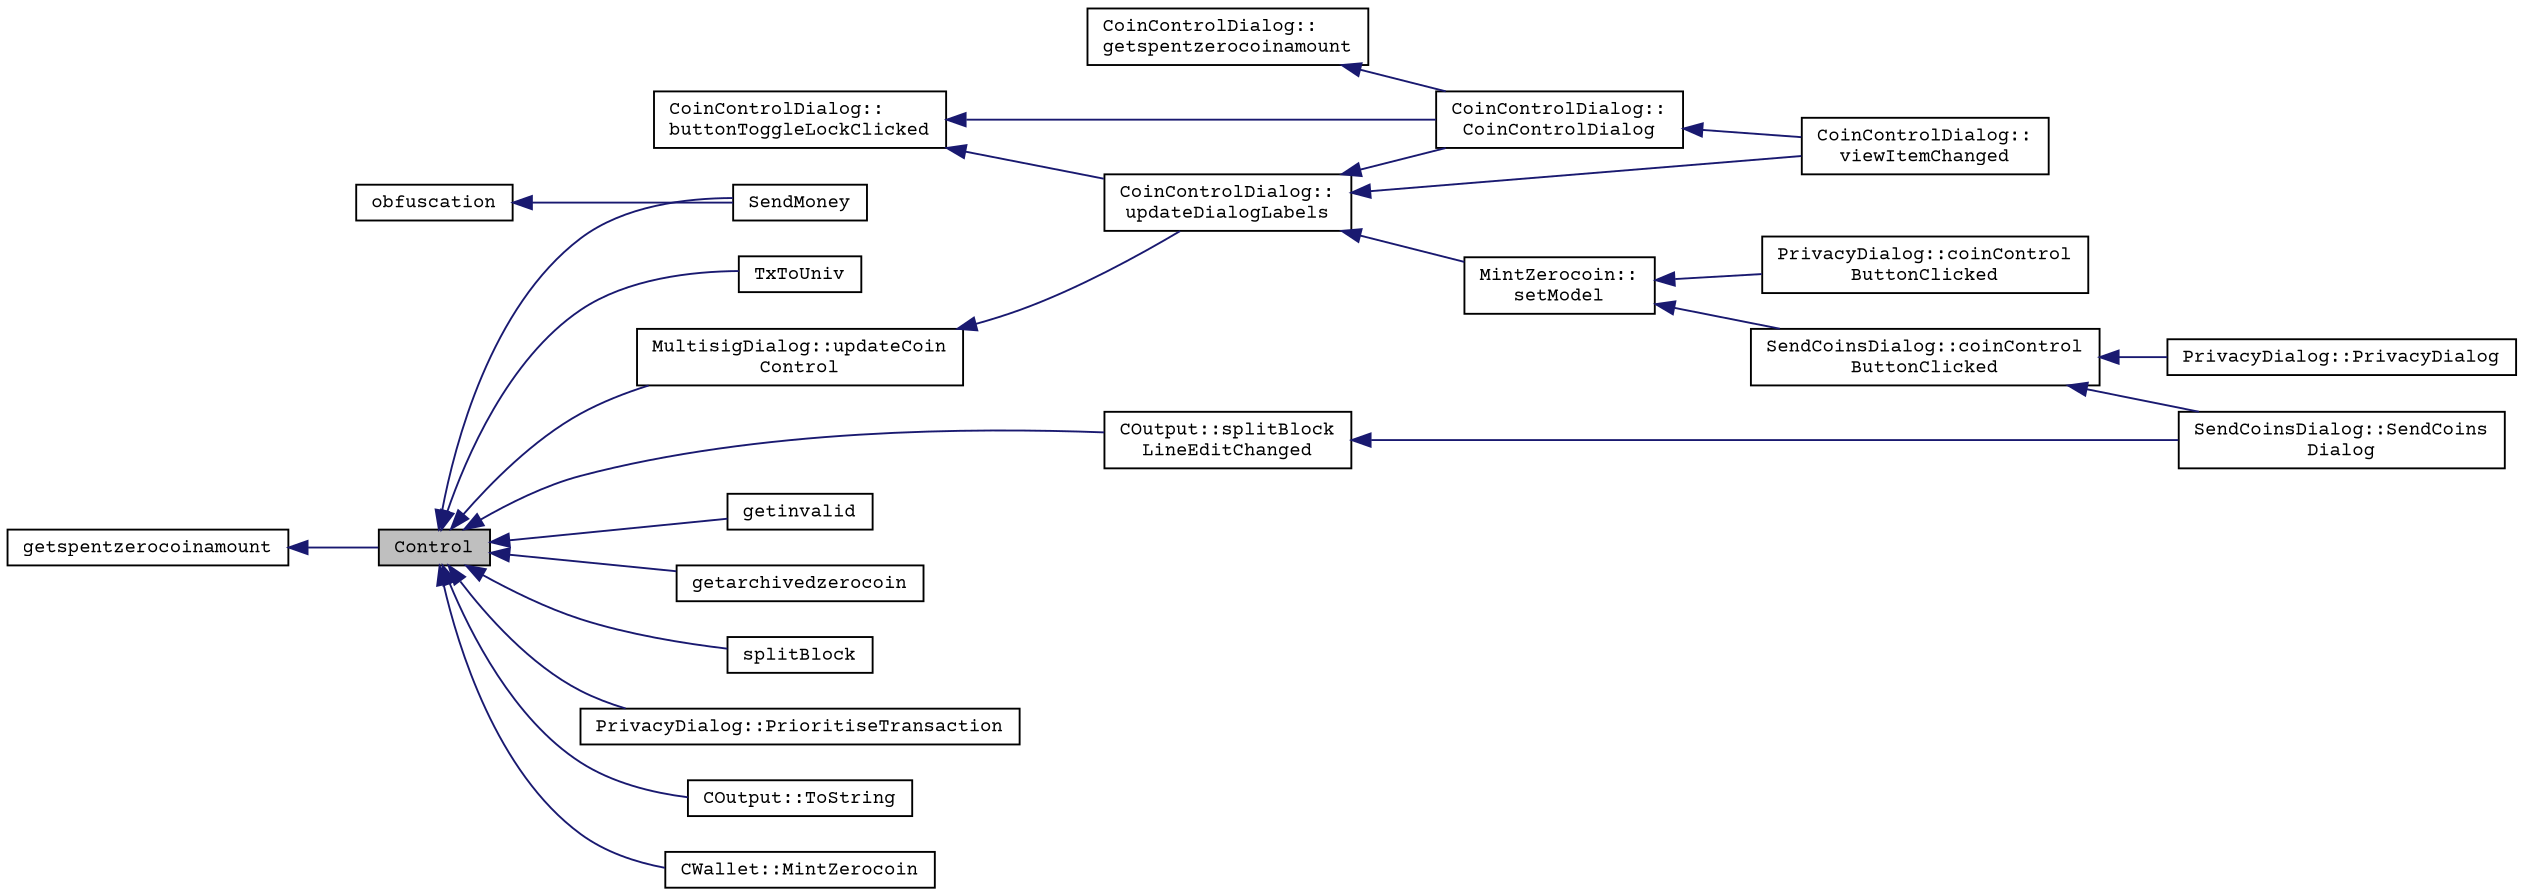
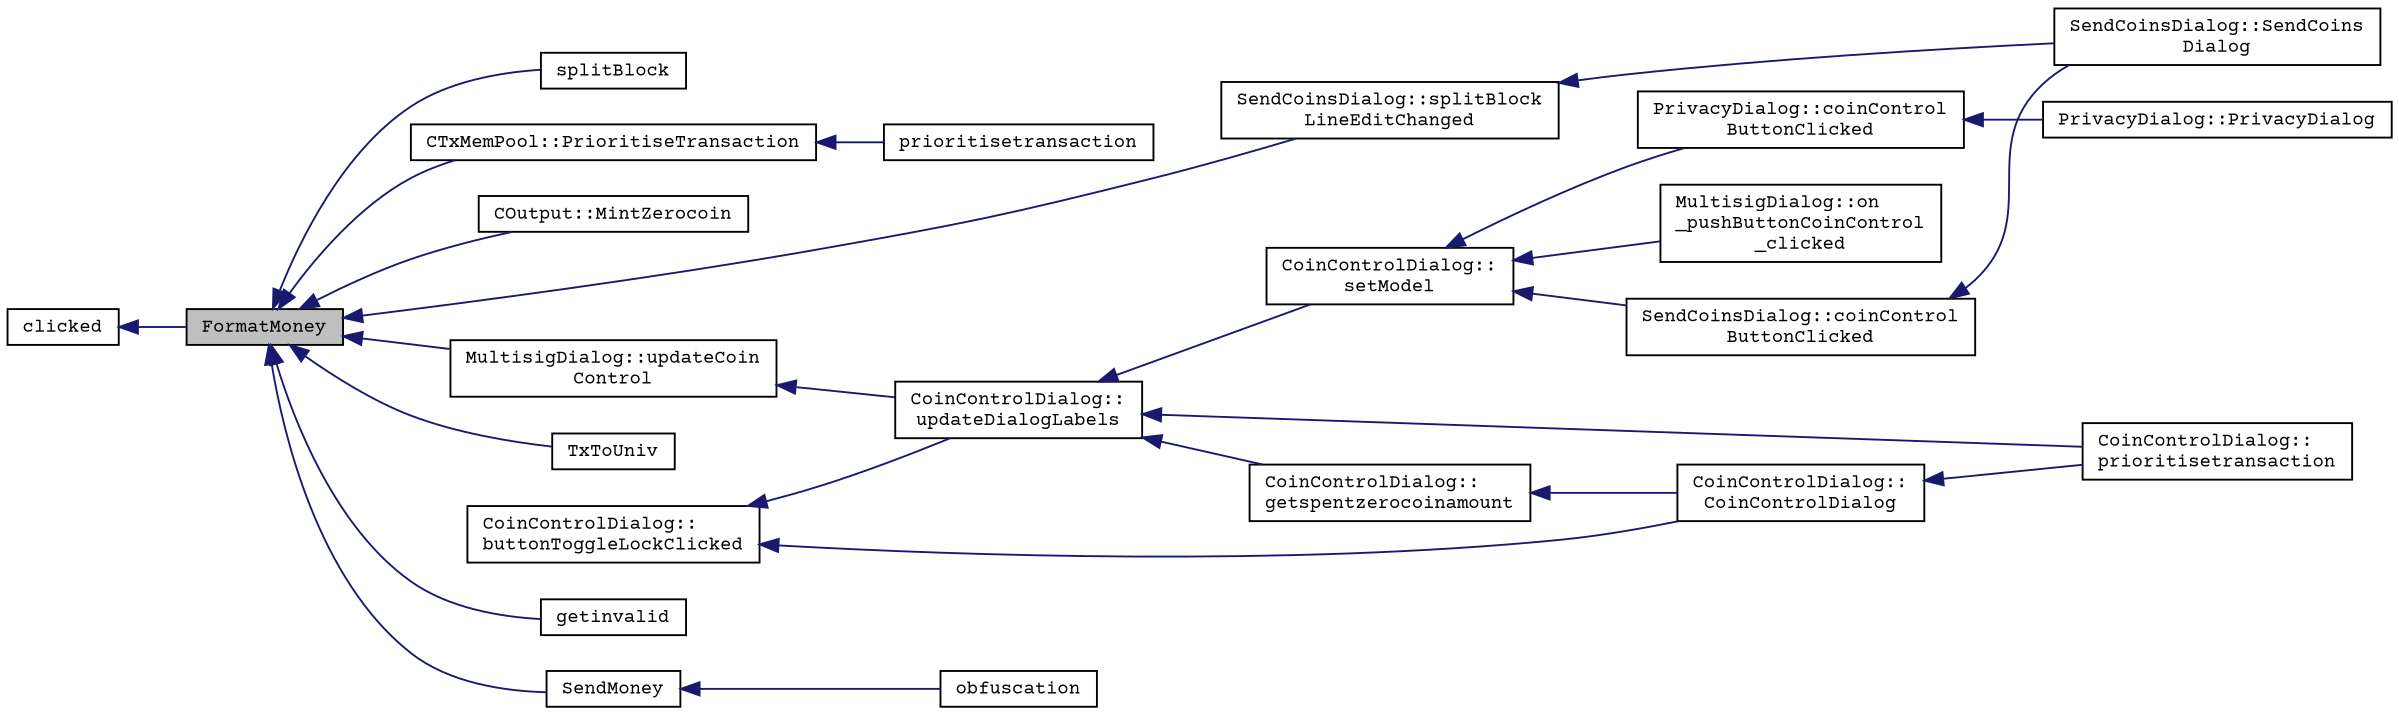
none -> (1019, 142)
(1925, 146) -> (2217, 451)
(1403, 159) -> (1212, 453)
(623, 203) -> (820, 689)
none -> (1801, 223)
(1560, 286) -> (1390, 276)
(2143, 357) -> (2005, 120)
(1228, 440) -> (1390, 110)
(148, 548) -> (63, 327)
(434, 548) -> (265, 327)
(800, 583) -> none
(800, 727) -> (613, 142)
(800, 798) -> (613, 214)
(800, 870) -> none
